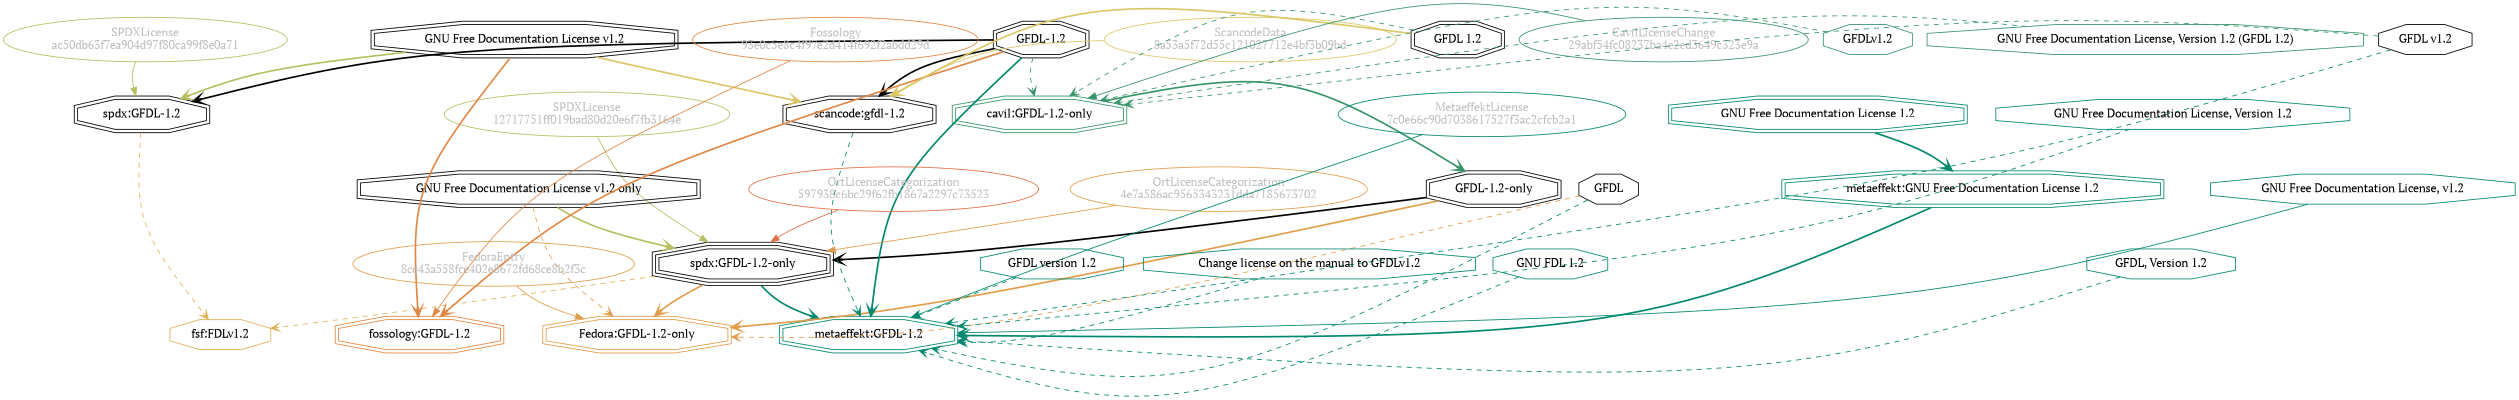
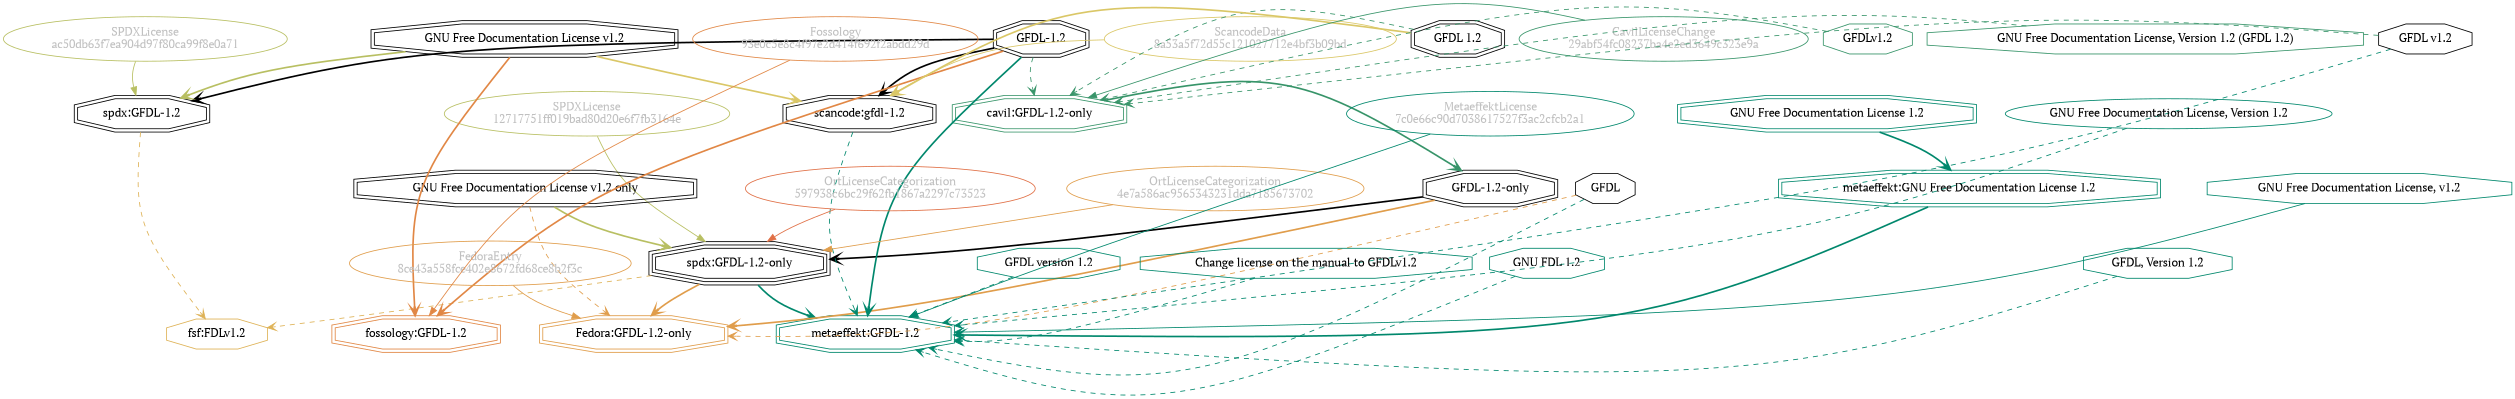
(2173, 114) -> (2169, 114)
